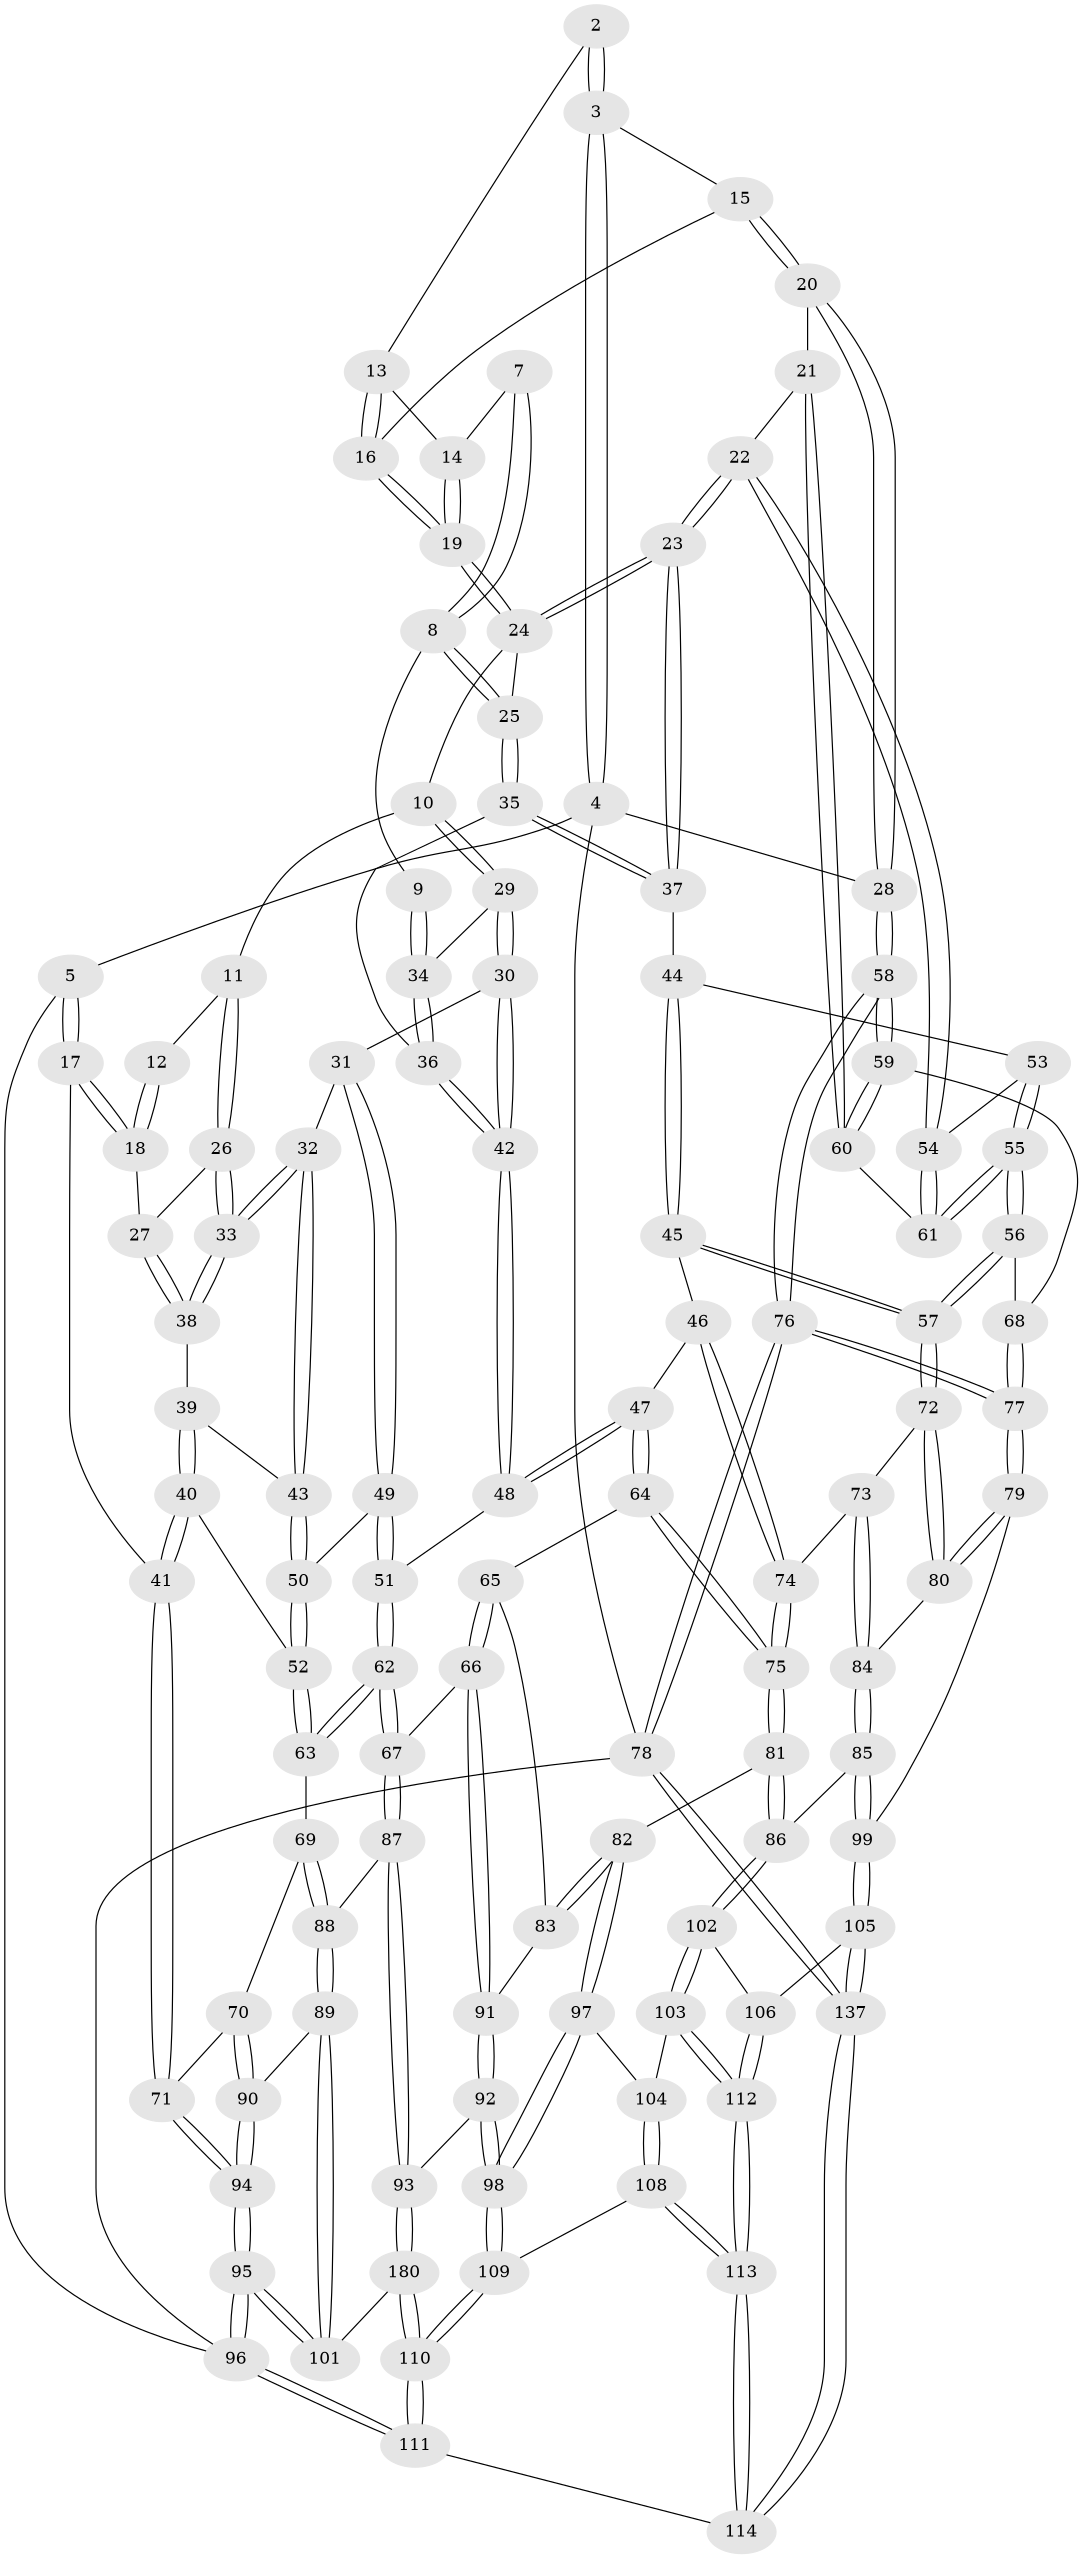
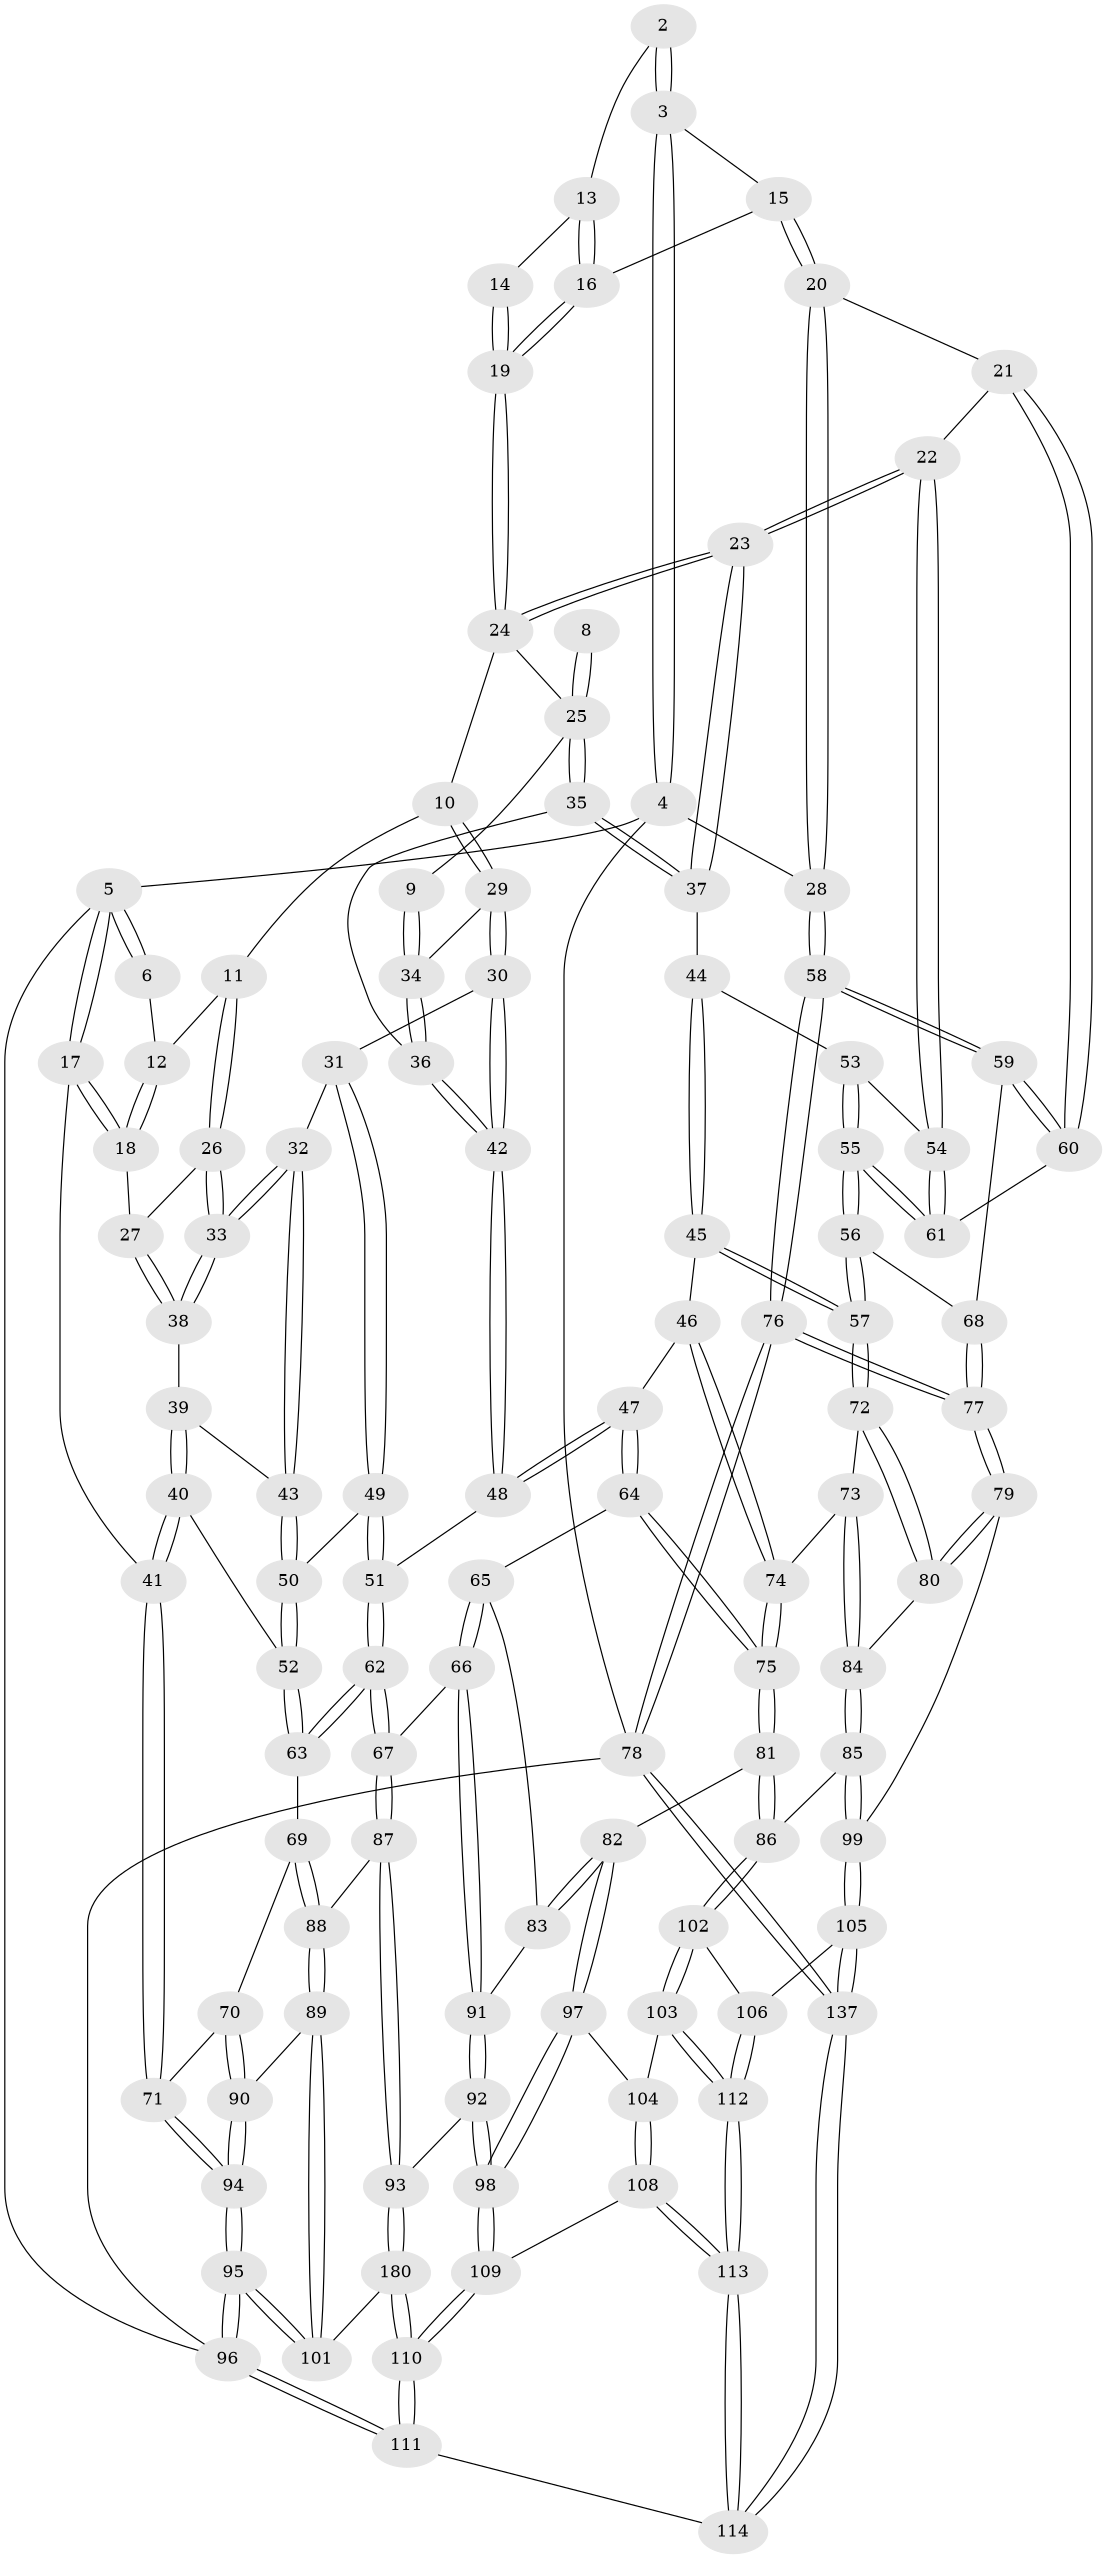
(520, 372) -> none
(379, 760) -> (503, 810)
none -> (148, 977)
